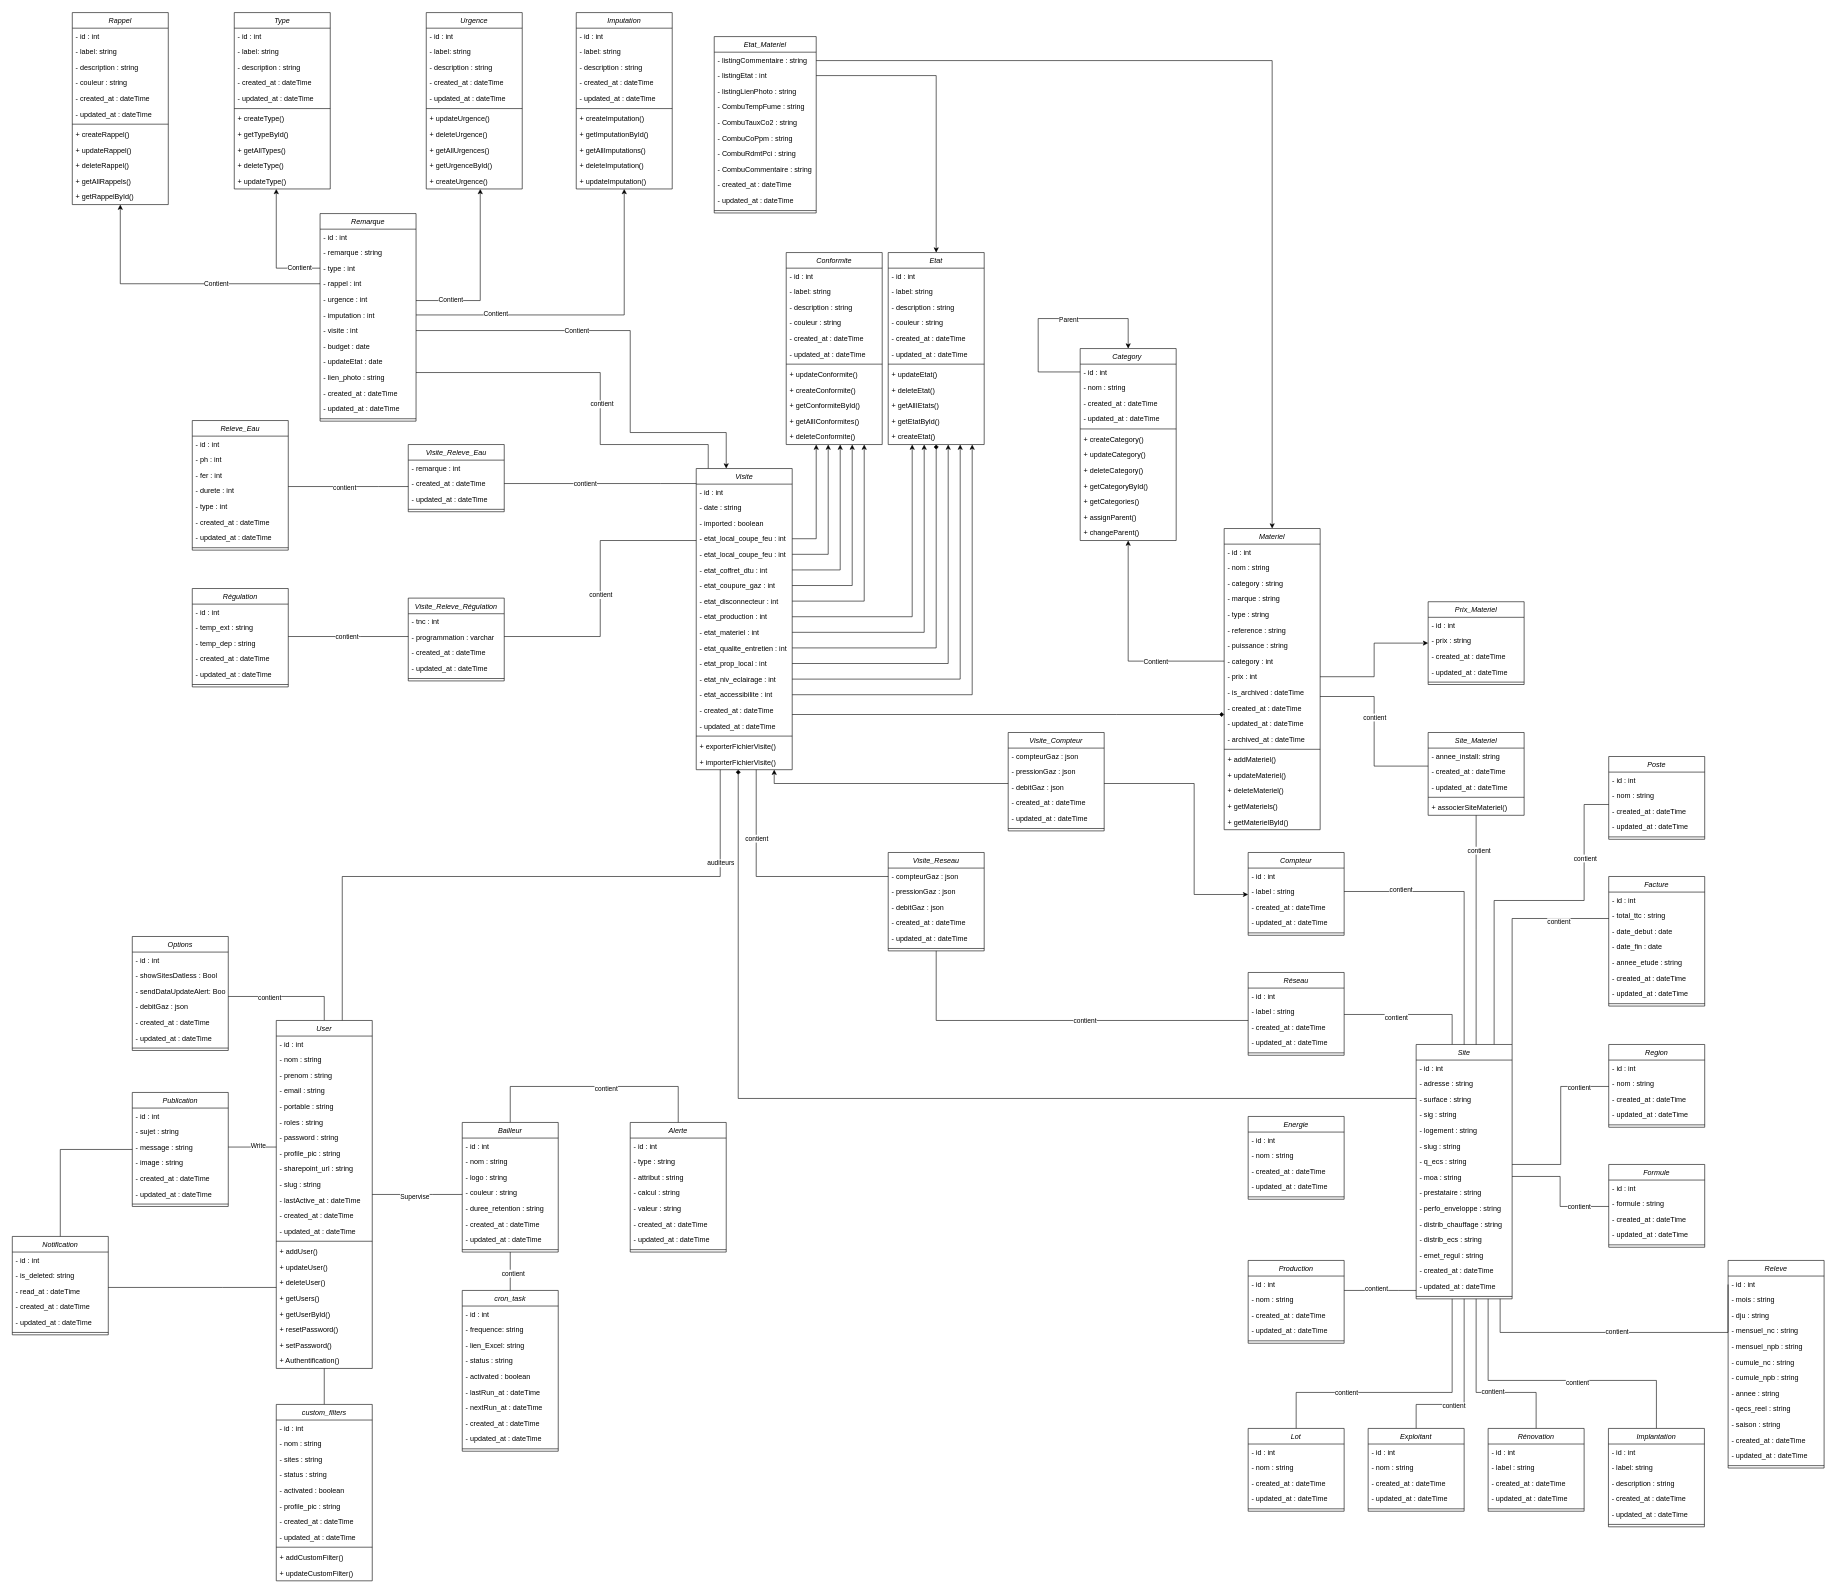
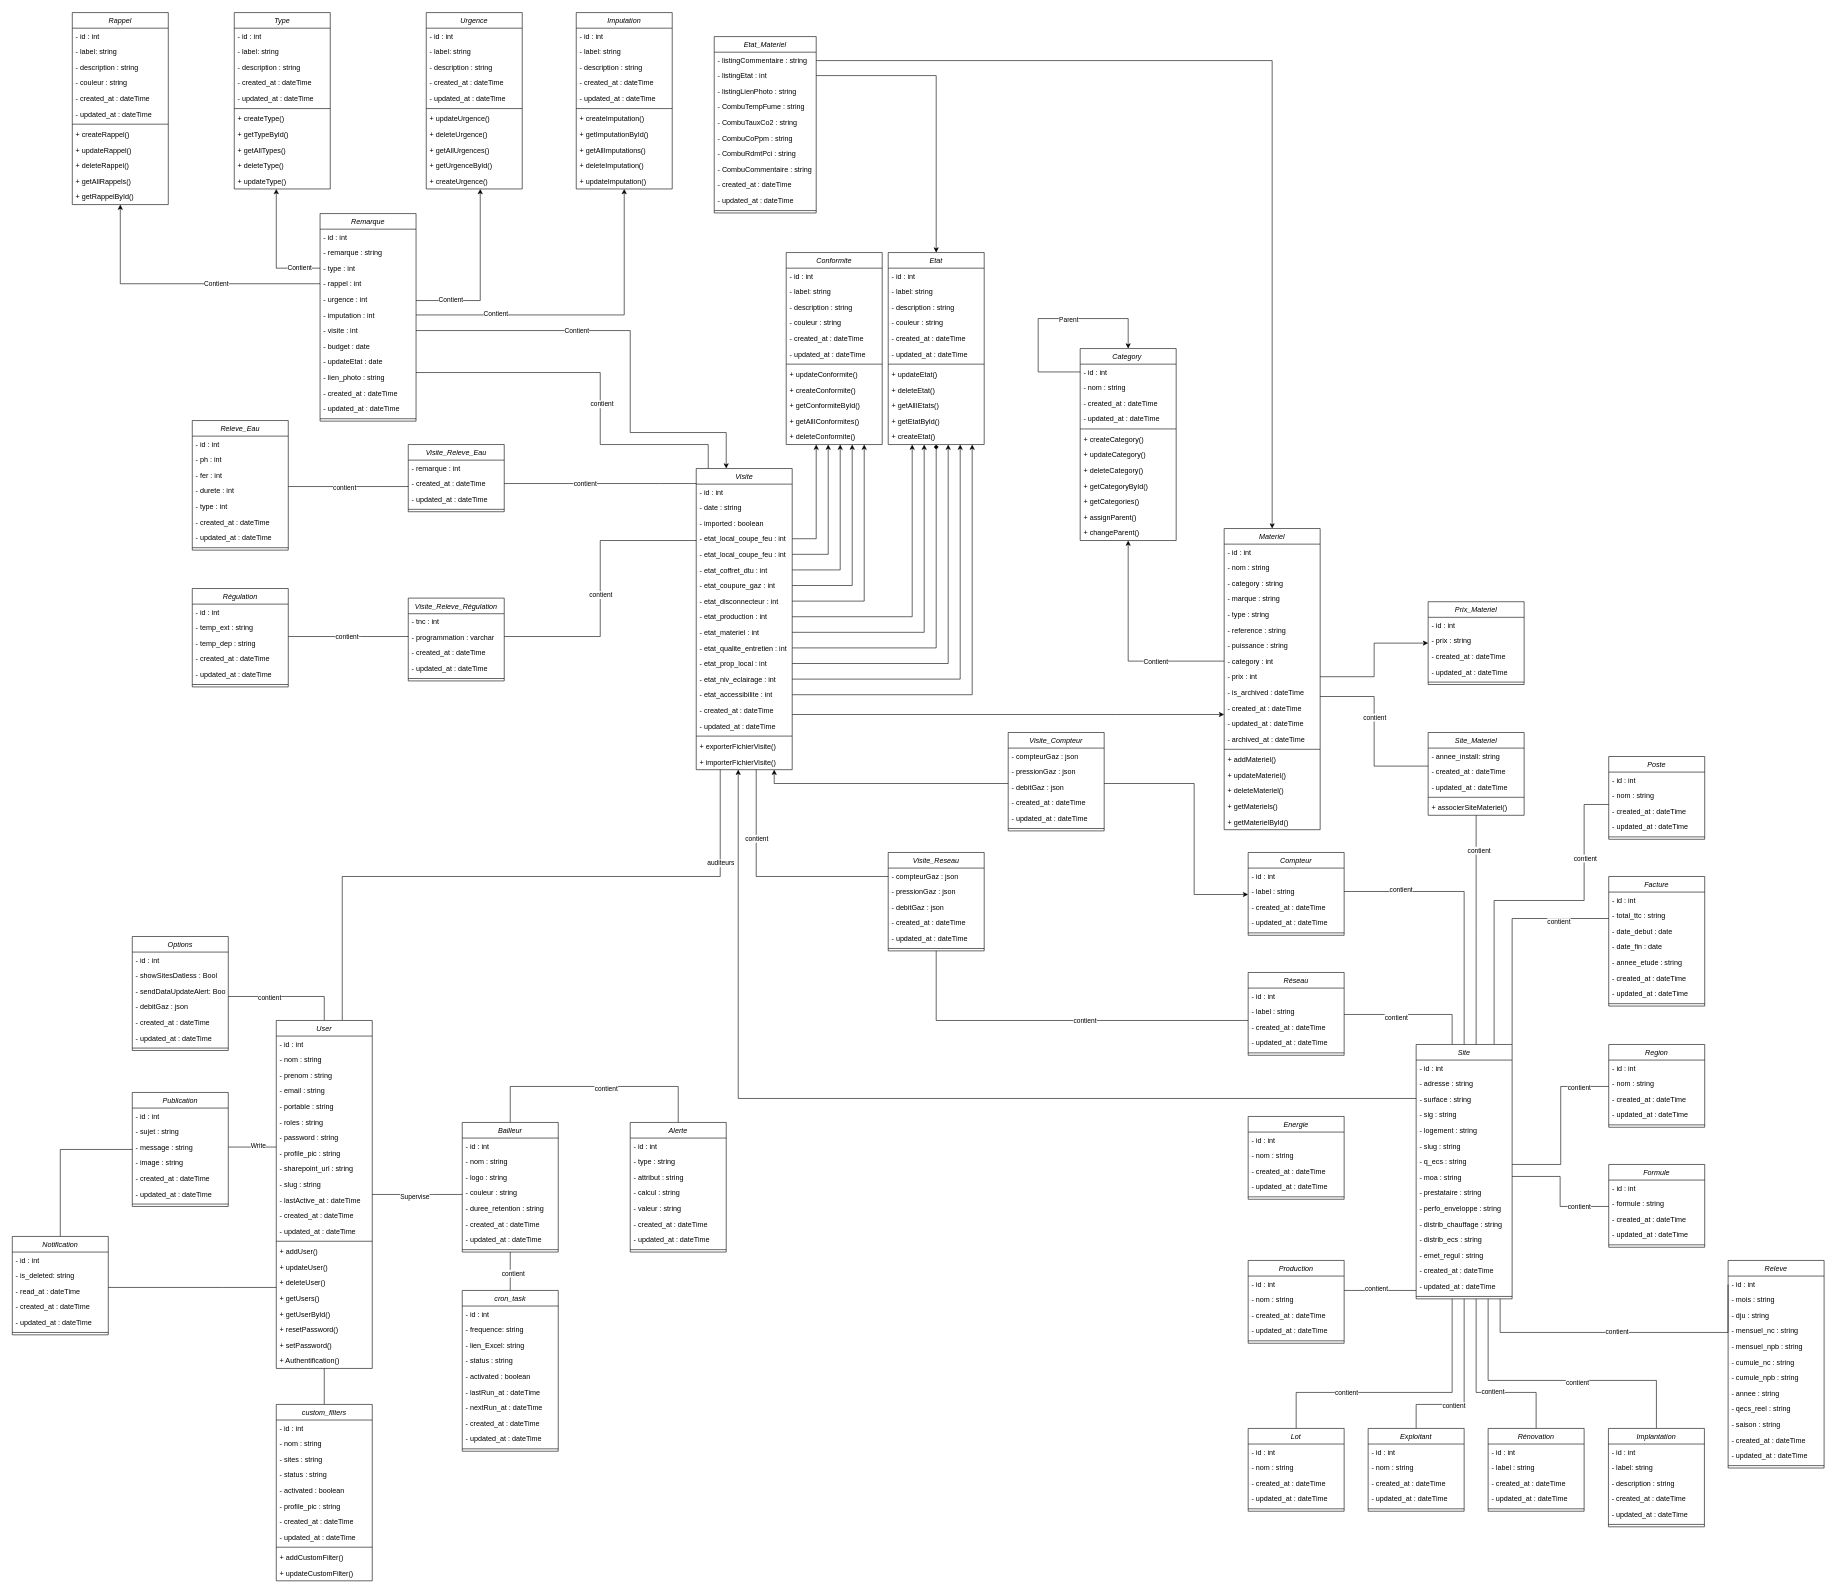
(1218, 714) -> (1218, 714)
(738, 775) -> (738, 775)
